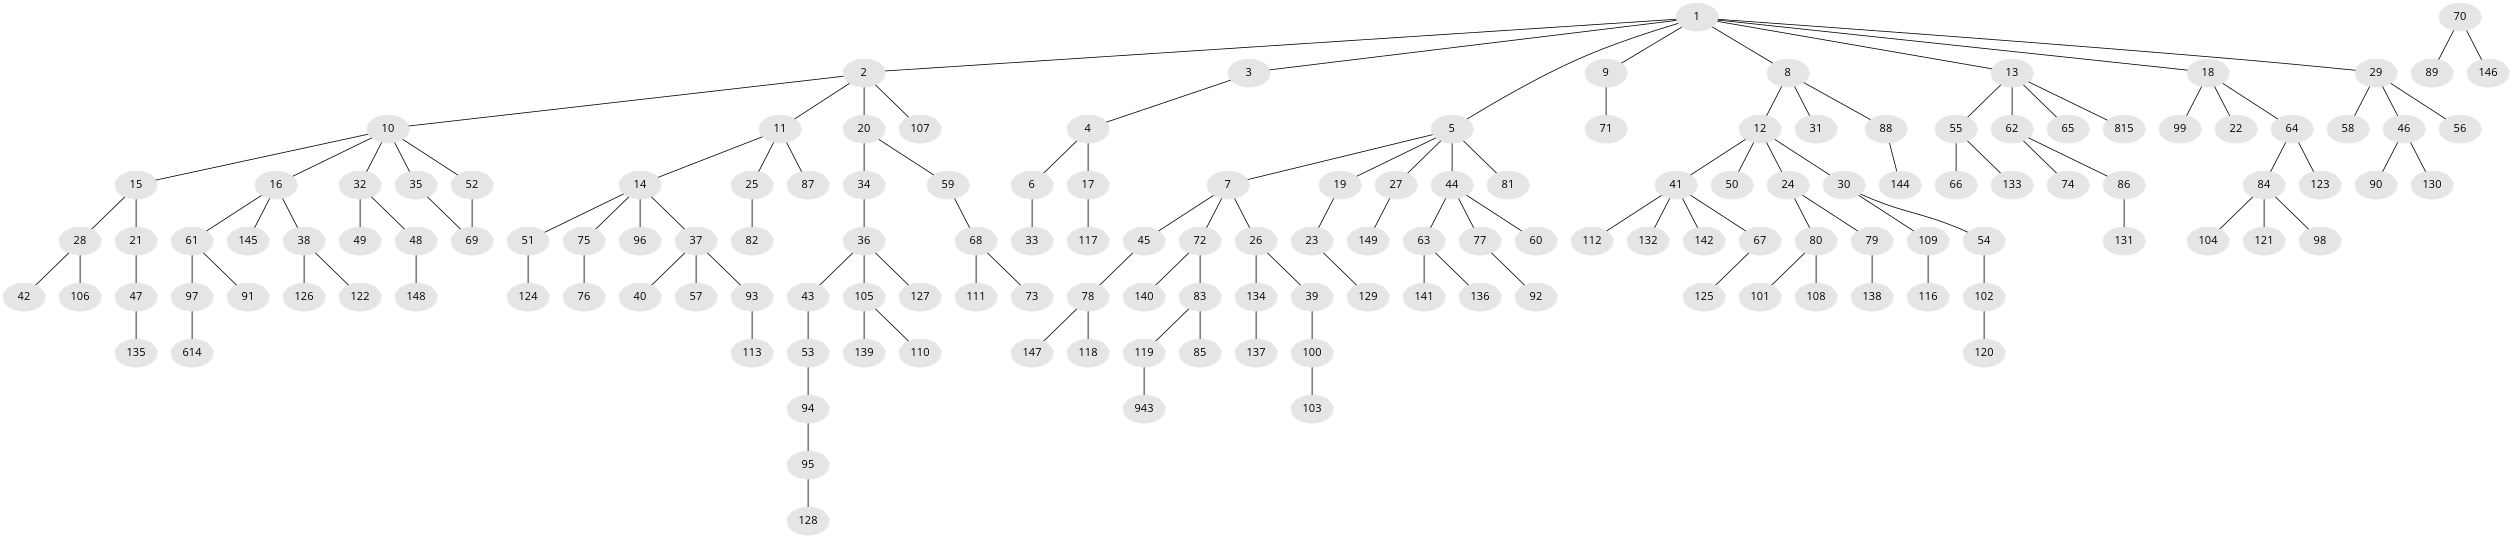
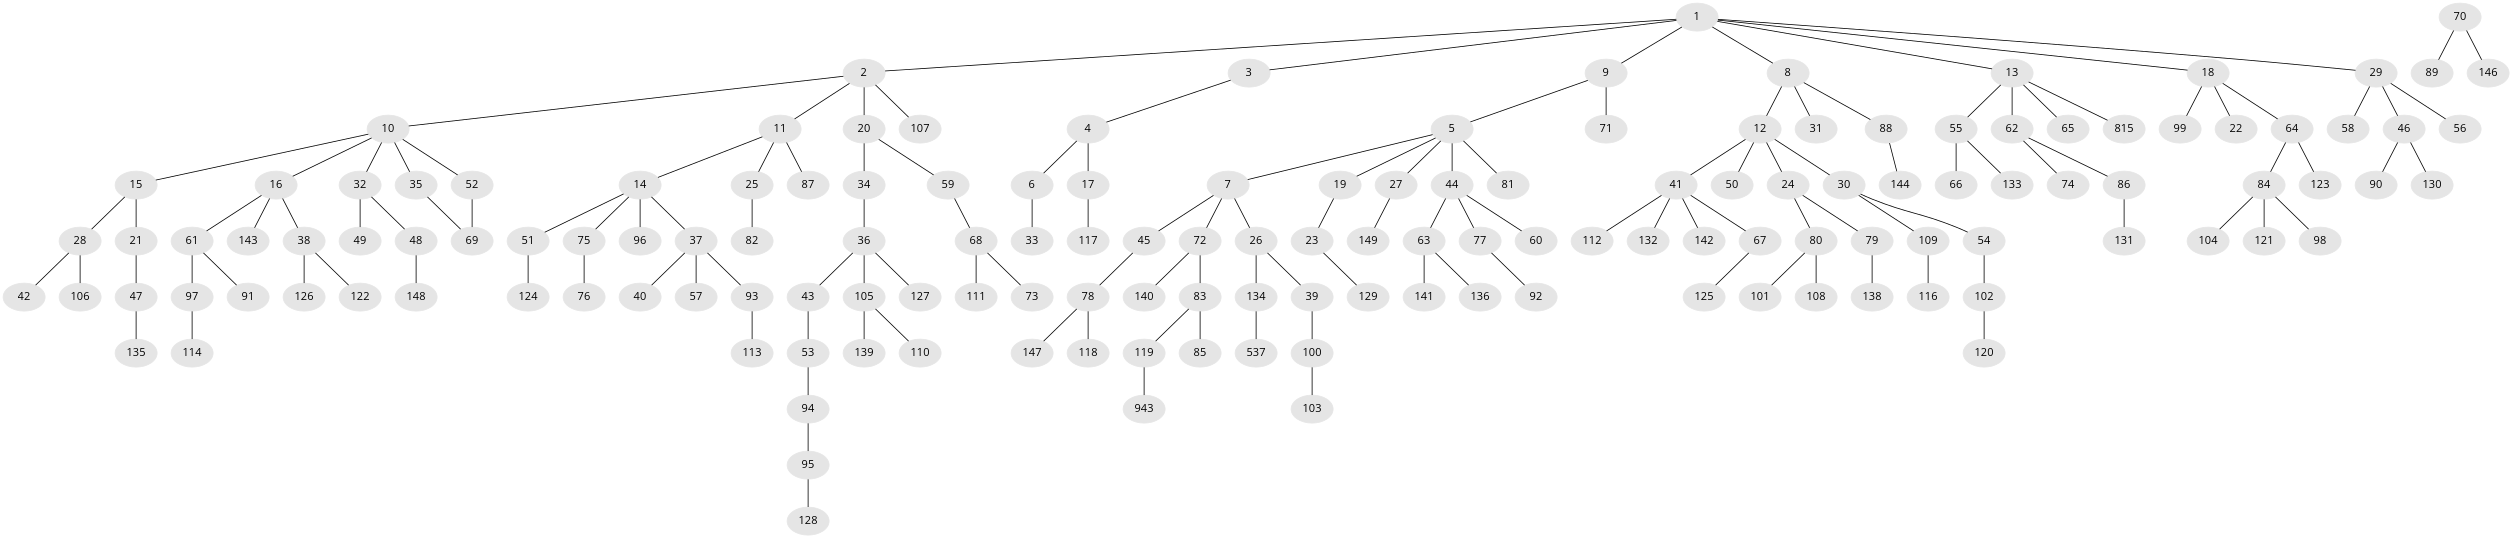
(1569, 63) -> (1529, 101)
(248, 241) -> (248, 241)
(192, 353) -> (192, 353)
(1256, 353) -> (1256, 353)
